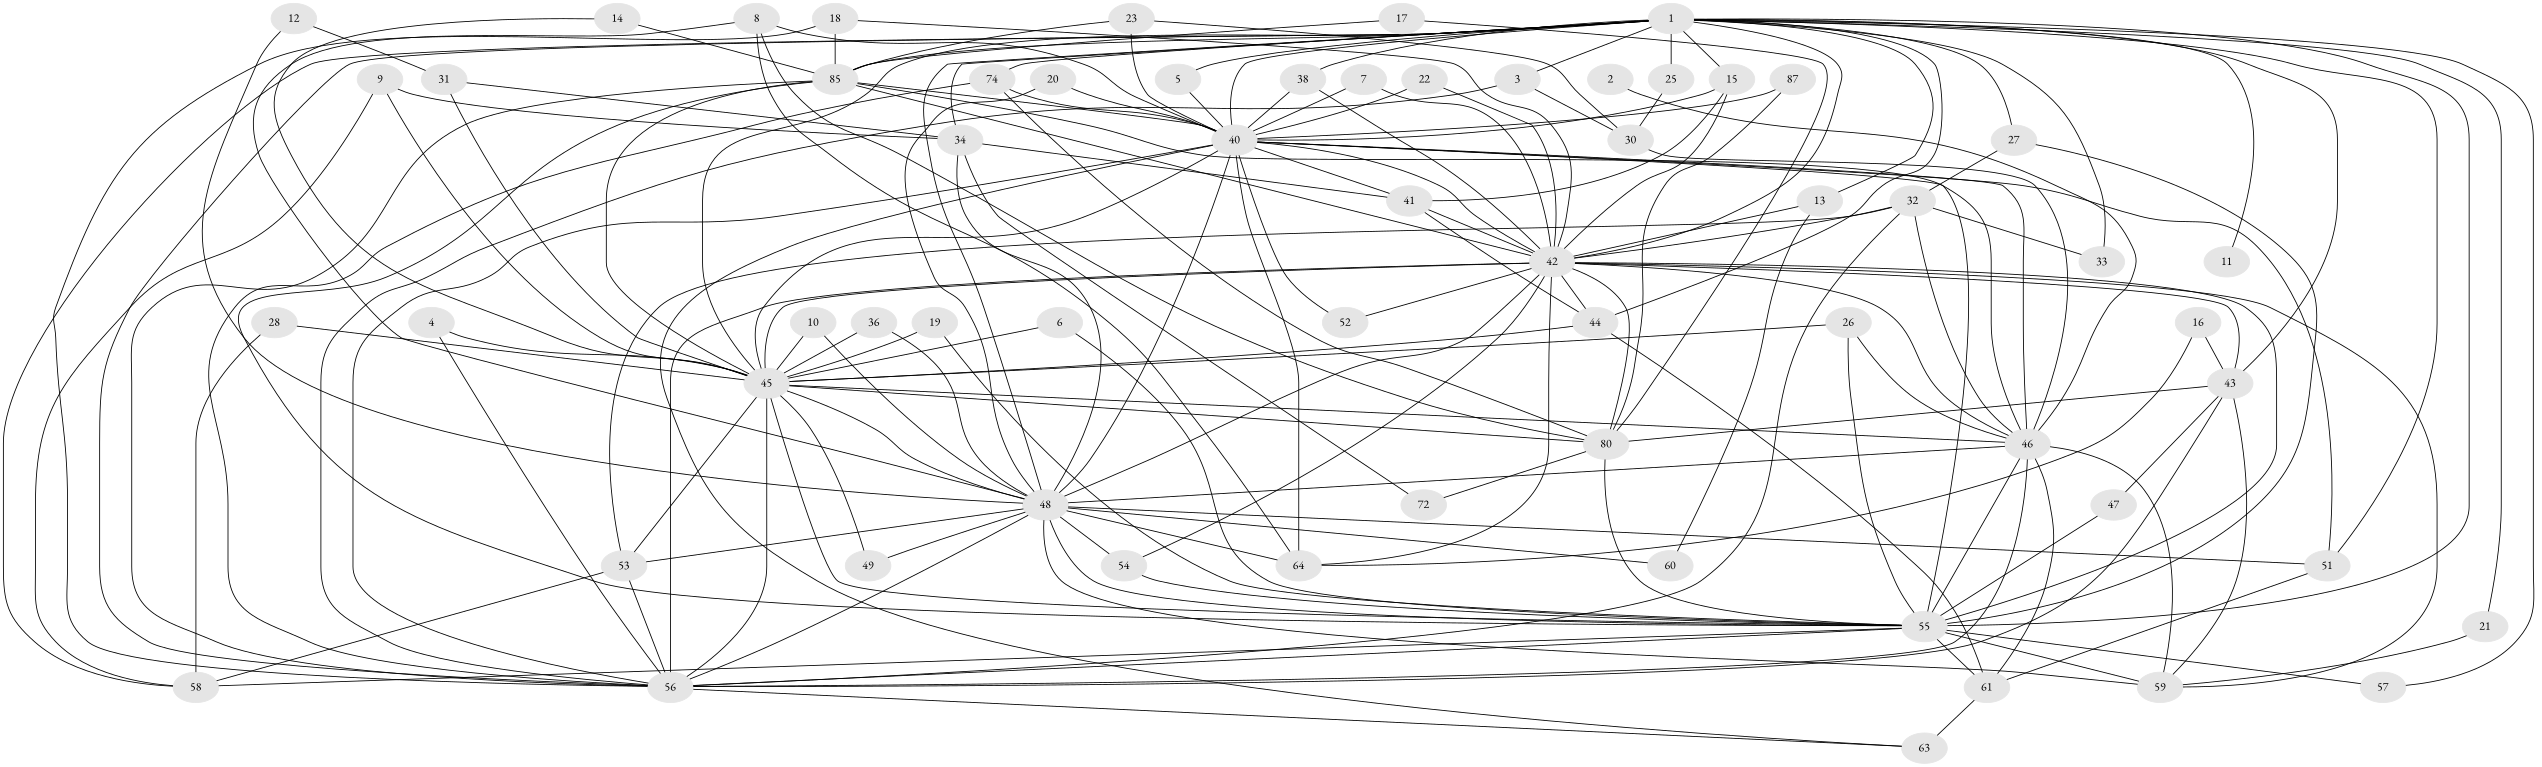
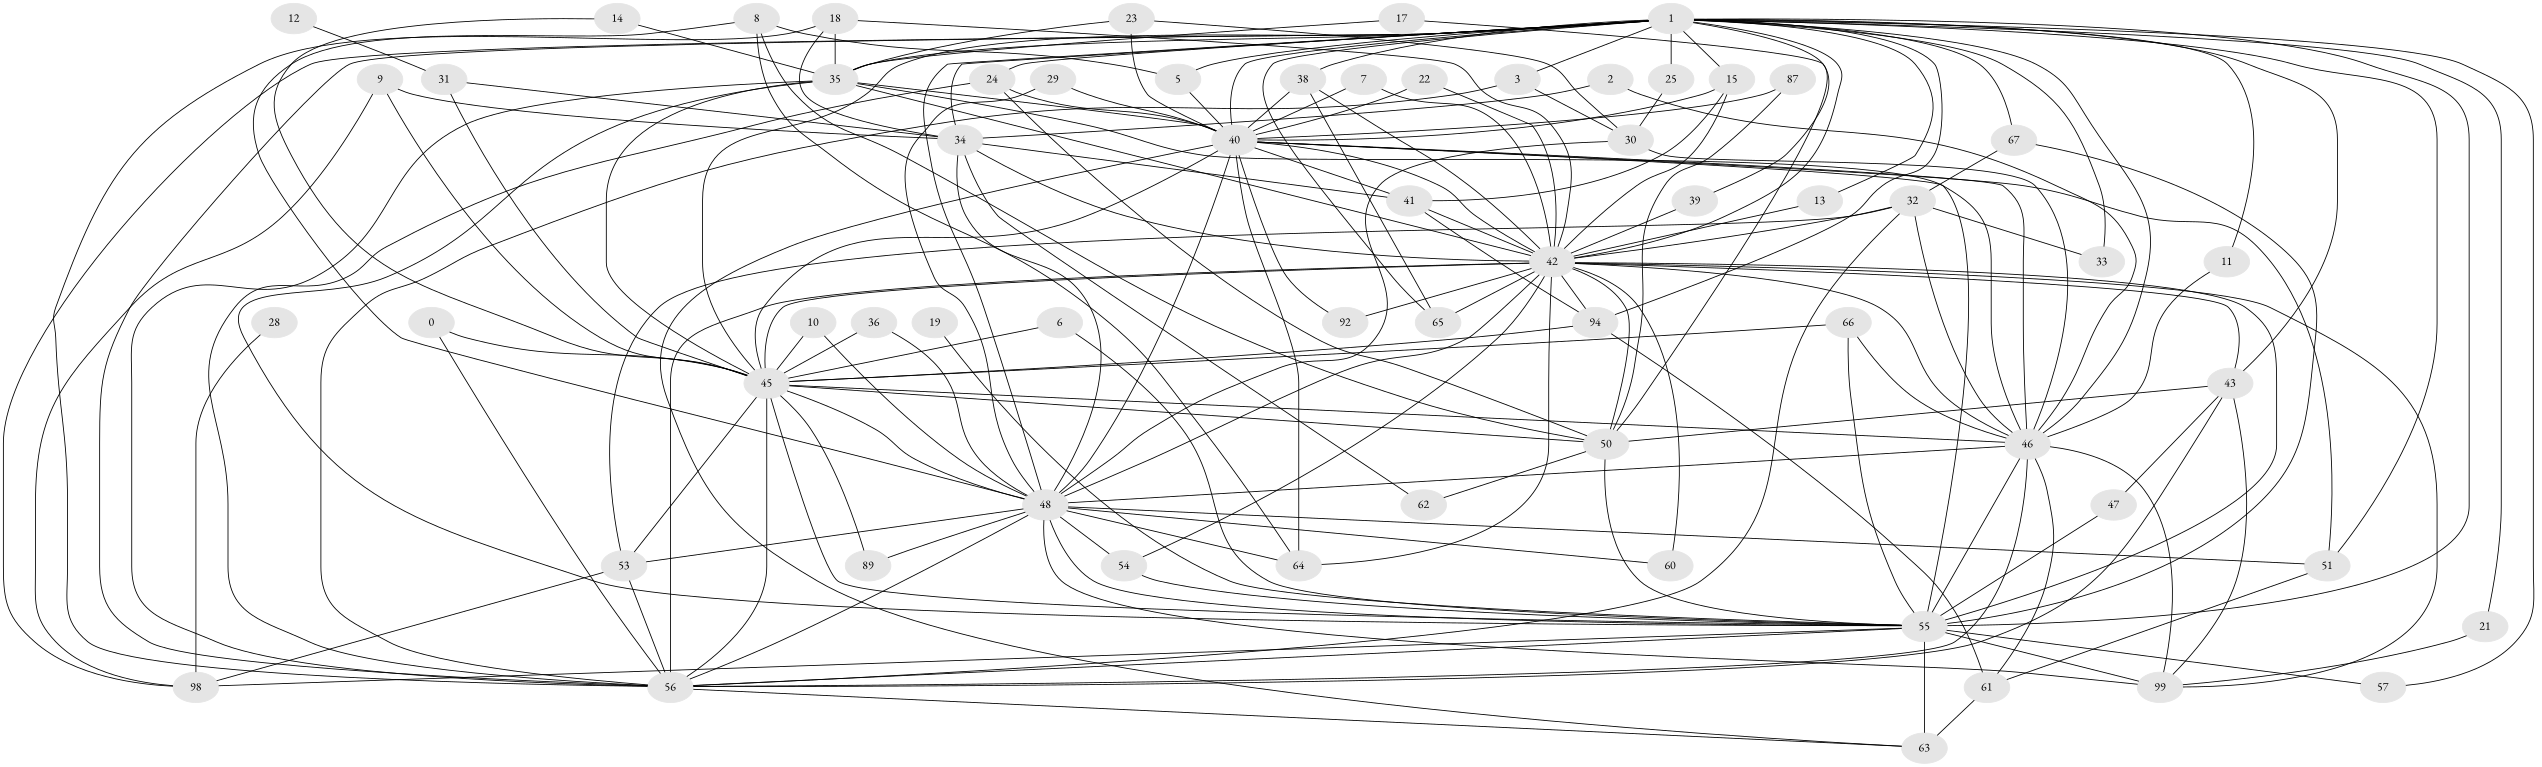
(1039, 51) -> (1014, 54)
(835, 79) -> (835, 79)
(992, 79) -> (992, 79)
(1053, 79) -> (1053, 79)
none -> (2073, 95)
none -> (845, 116)
none -> (1302, 118)
(2014, 140) -> (2014, 140)
none -> (1695, 201)
none -> (1245, 240)
(536, 245) -> none
(432, 323) -> (432, 323)
(1345, 323) -> (1345, 323)
none -> (1438, 323)
(1595, 323) -> (1595, 323)
(1848, 323) -> (1848, 323)
(2198, 323) -> none
(498, 350) -> none
(853, 356) -> none
none -> (2147, 372)
(1751, 385) -> (1671, 387)
(457, 433) -> (1384, 320)
(1606, 444) -> (1606, 444)
(1424, 505) -> (1424, 505)
(868, 566) -> (868, 566)
(1956, 657) -> (1924, 687)
(196, 687) -> (196, 687)
(2160, 687) -> (2160, 687)
